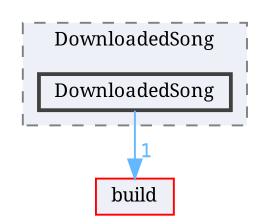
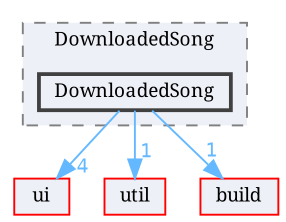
none -> (42, 197)
none -> (135, 197)
